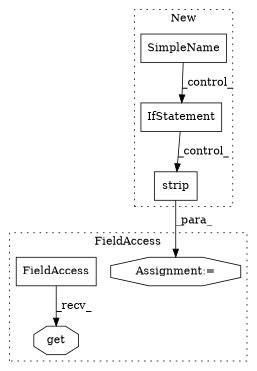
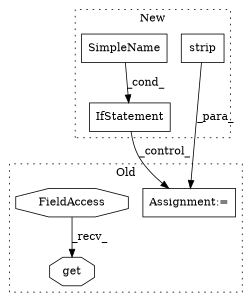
(207, 83) -> (146, 83)
(179, 148) -> (140, 158)
(128, 242) -> (126, 173)
(56, 272) -> (72, 203)
(176, 272) -> (189, 203)
